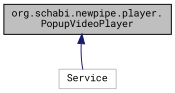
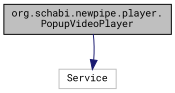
(81, 57) -> (94, 47)
